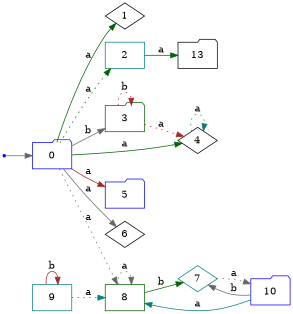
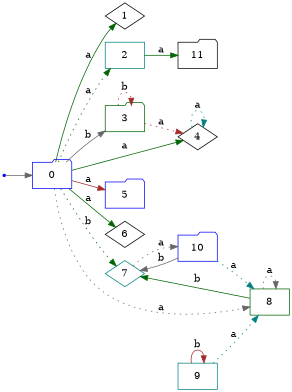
(198, 55) -> (198, 55)
(87, 196) -> (89, 206)
none -> (84, 226)
(202, 311) -> (233, 272)
